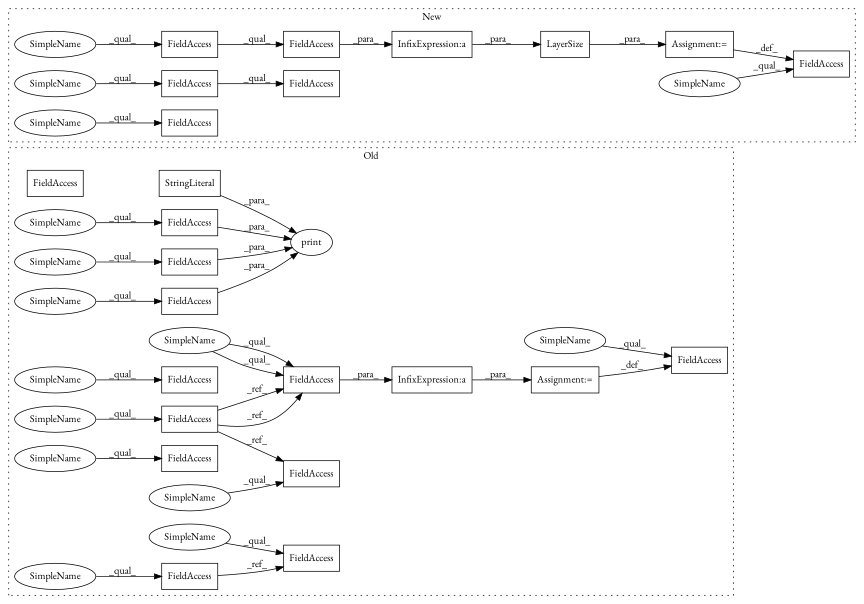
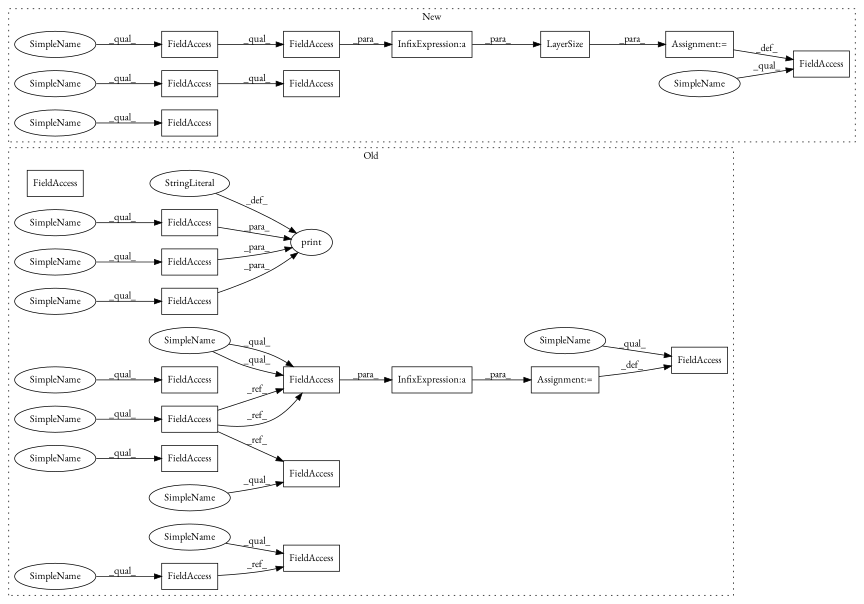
(190, 183) -> (190, 183)
(257, 201) -> (257, 201)
